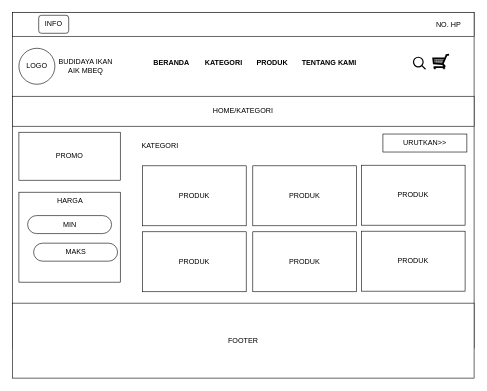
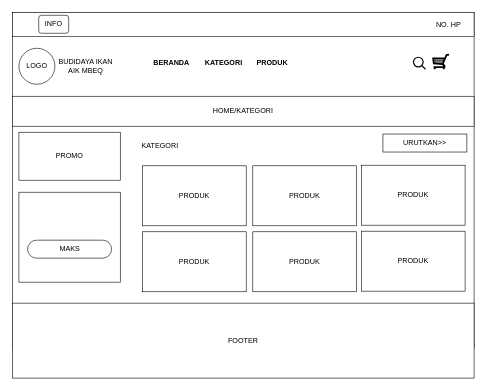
(329, 63) -> none
(70, 201) -> none
(70, 225) -> none
(76, 252) -> (70, 249)
